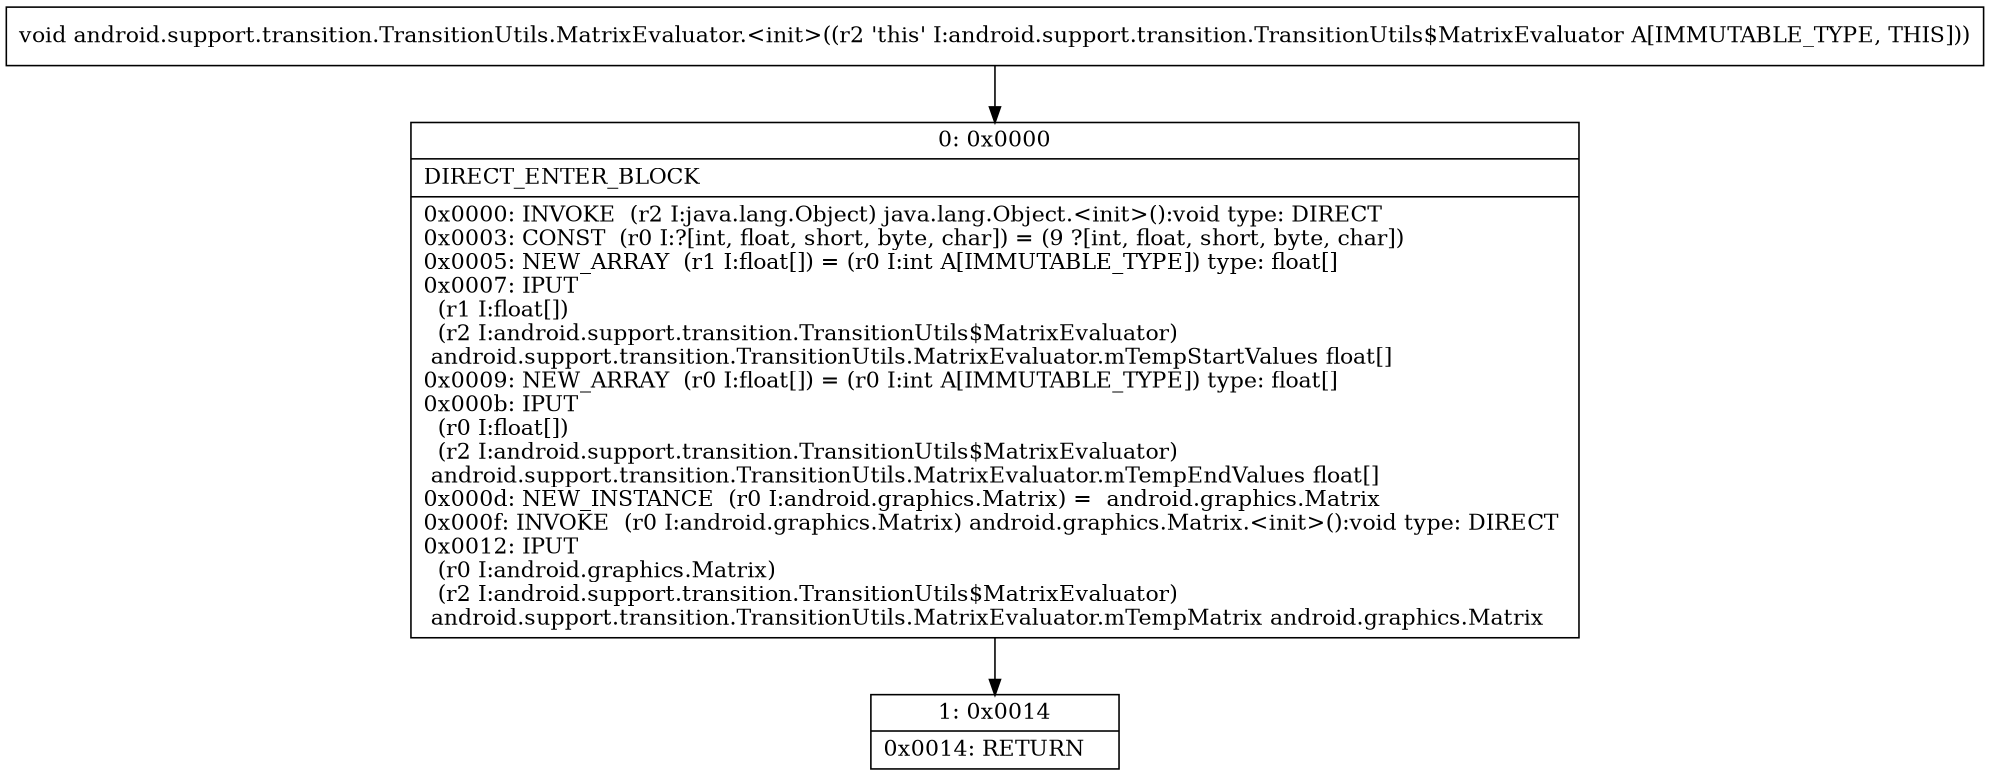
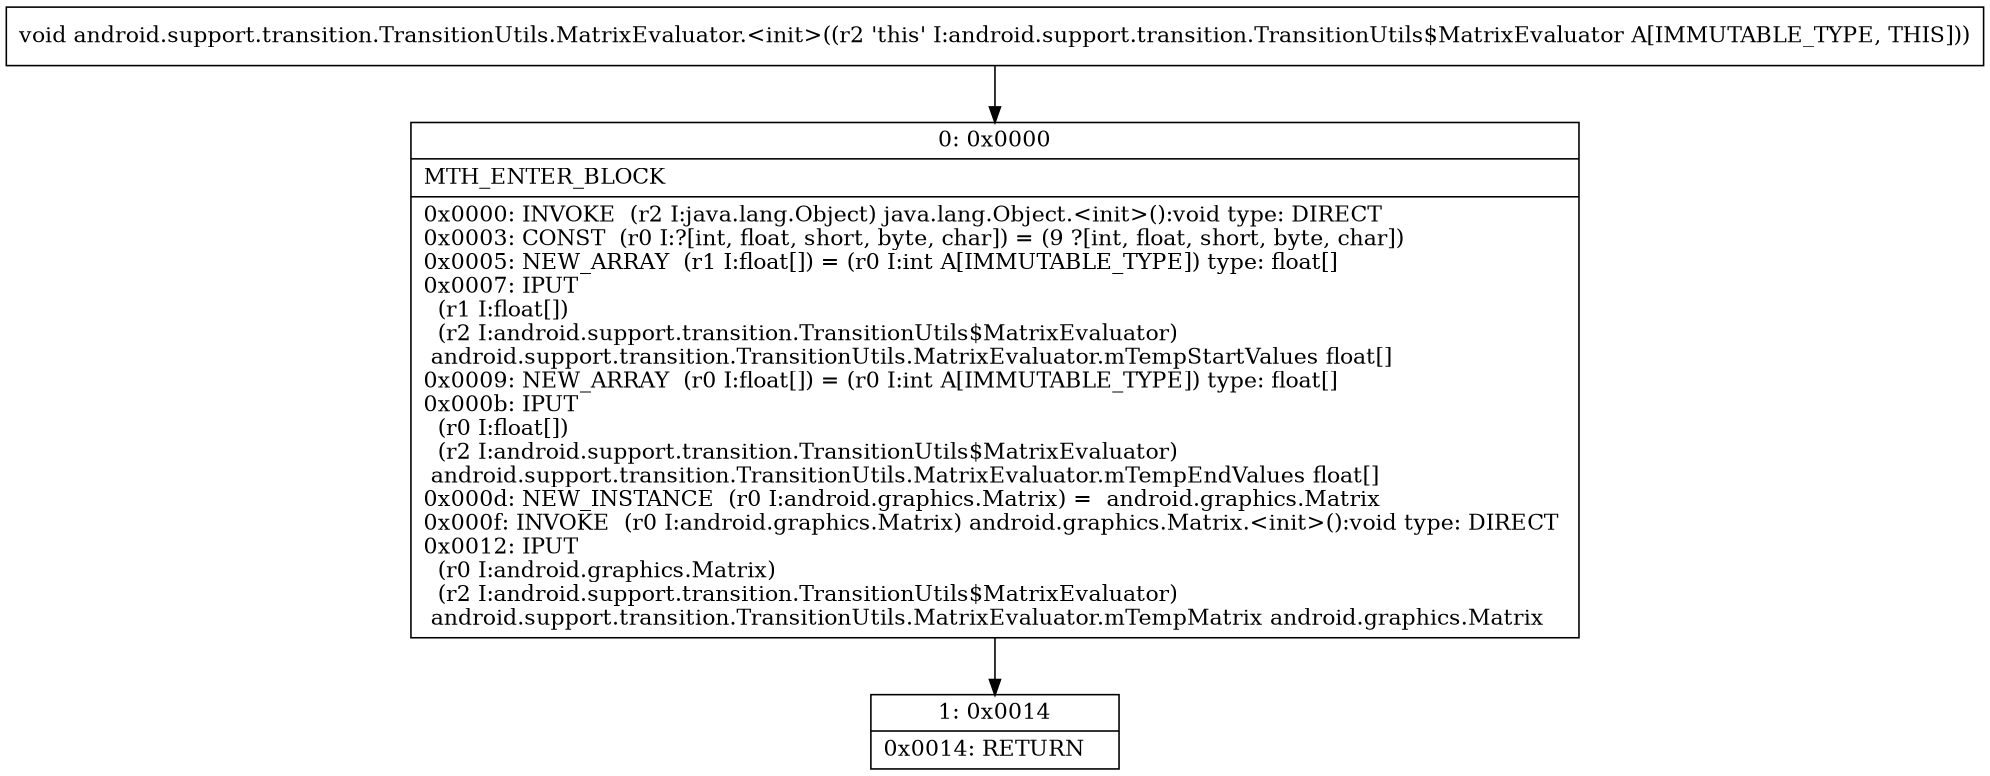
(562, 177) -> (545, 177)
